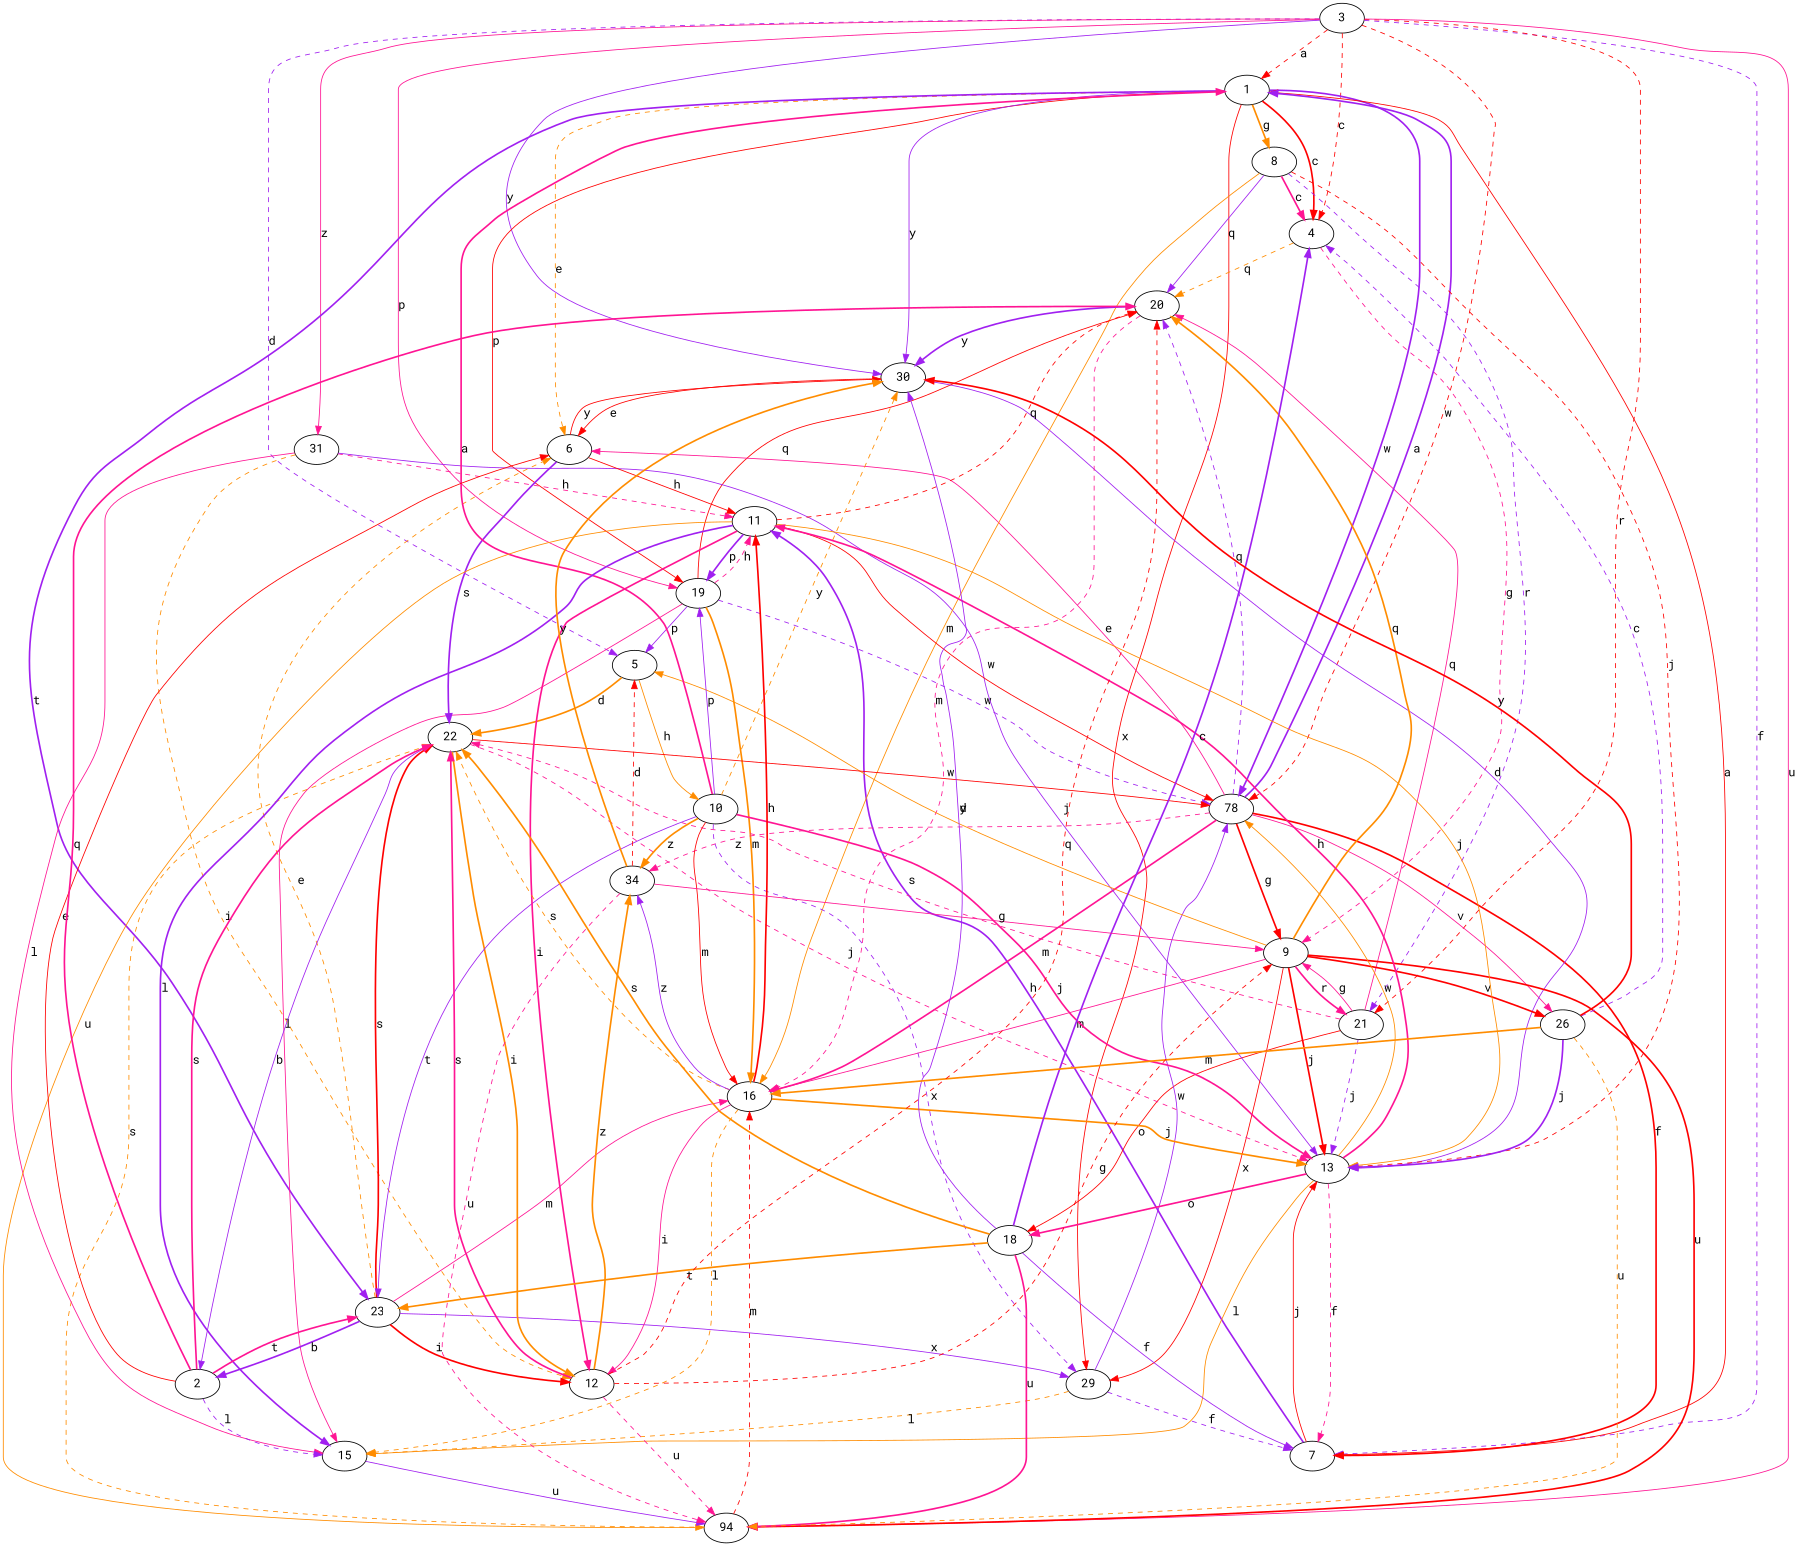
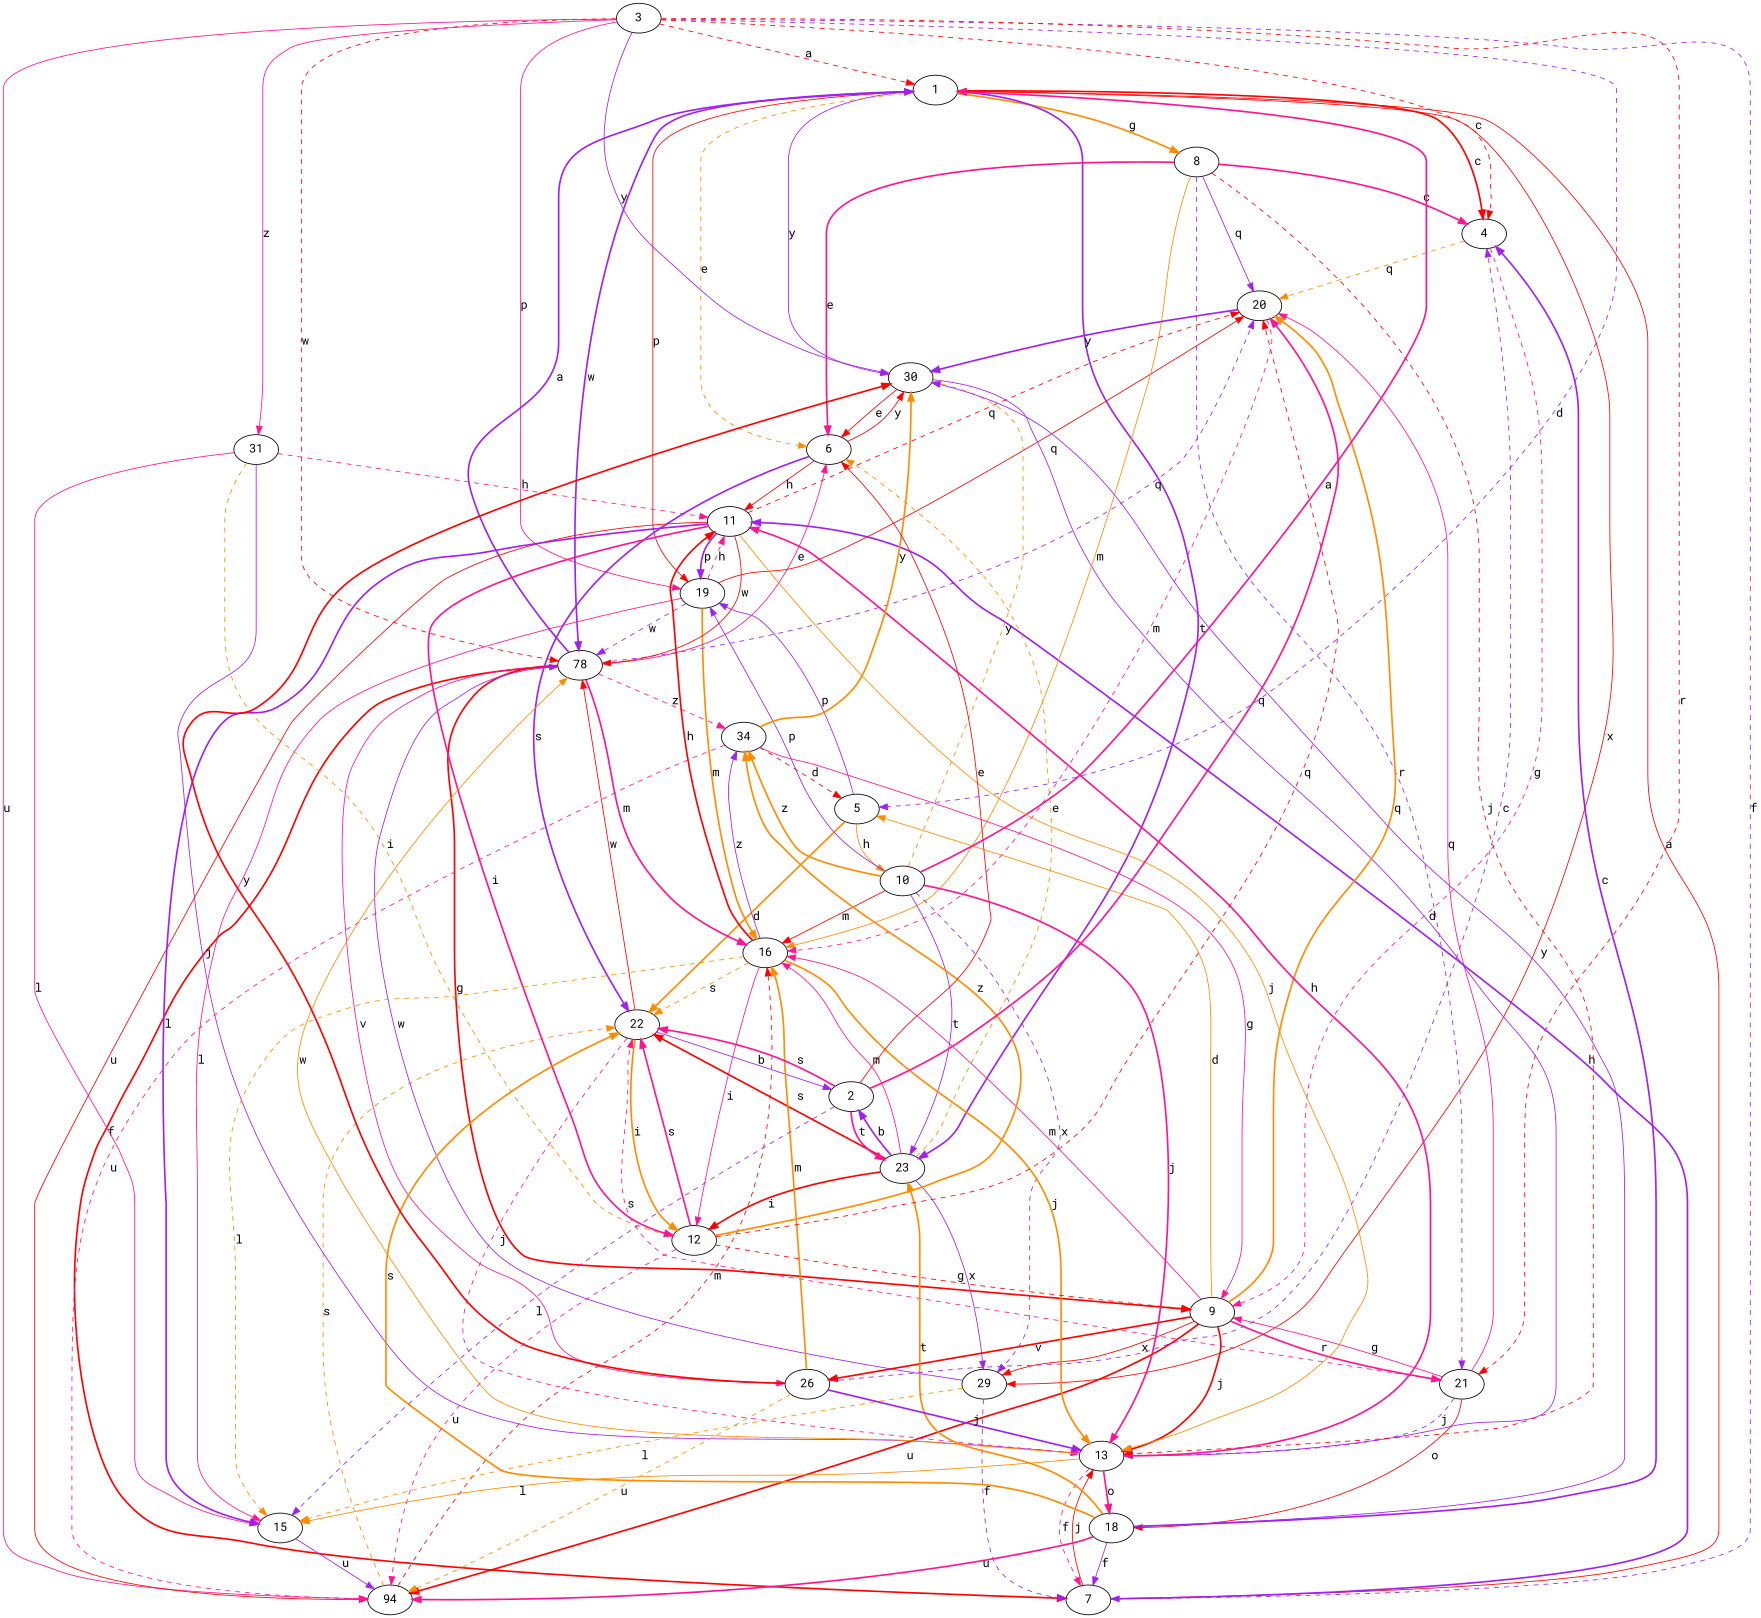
none -> (895, 185)
(670, 625) -> (810, 685)
(30, 1152) -> (115, 1045)
